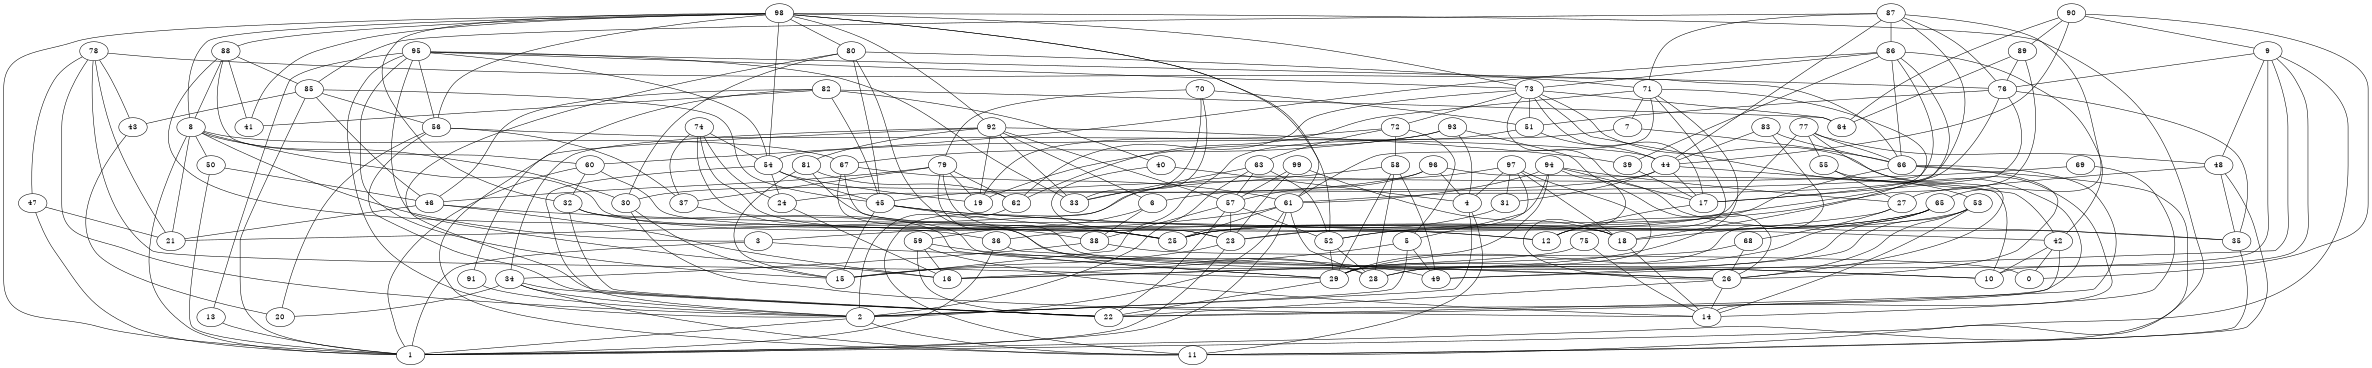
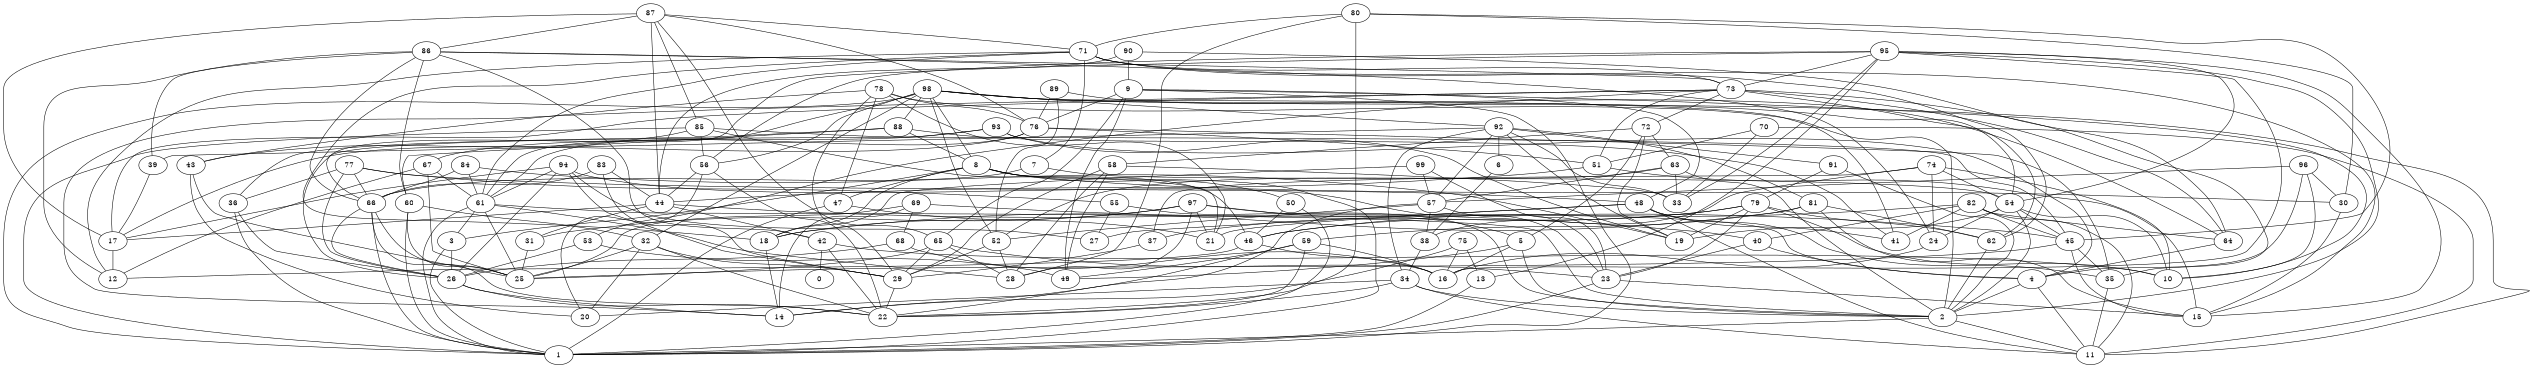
(1157, 31) -> (1470, 68)
(815, 32) -> none
(2047, 32) -> none
(268, 70) -> none
(1048, 99) -> (1794, 184)
(519, 141) -> (891, 184)
(575, 145) -> none
none -> (466, 165)
(2368, 169) -> none
(1411, 189) -> (1209, 216)
none -> (2107, 216)
(1822, 221) -> none
(300, 222) -> (1423, 215)
(1037, 226) -> (1561, 227)
(1827, 226) -> (907, 225)
none -> (1765, 227)
(1469, 228) -> none
(1655, 229) -> none
none -> (619, 238)
none -> (338, 243)
(1878, 256) -> none
(1700, 257) -> none
none -> (1472, 260)
none -> (2130, 260)
(1898, 268) -> (1064, 166)
none -> (616, 279)
(1014, 303) -> none
